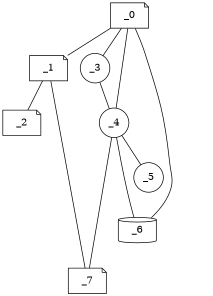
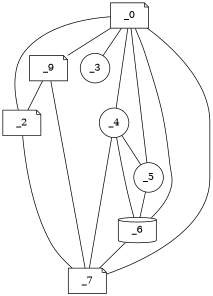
none -> (37, 40)
(49, 68) -> (49, 68)
none -> (139, 95)
(105, 96) -> none
none -> (210, 167)
none -> (143, 205)
none -> (36, 207)
none -> (112, 255)
